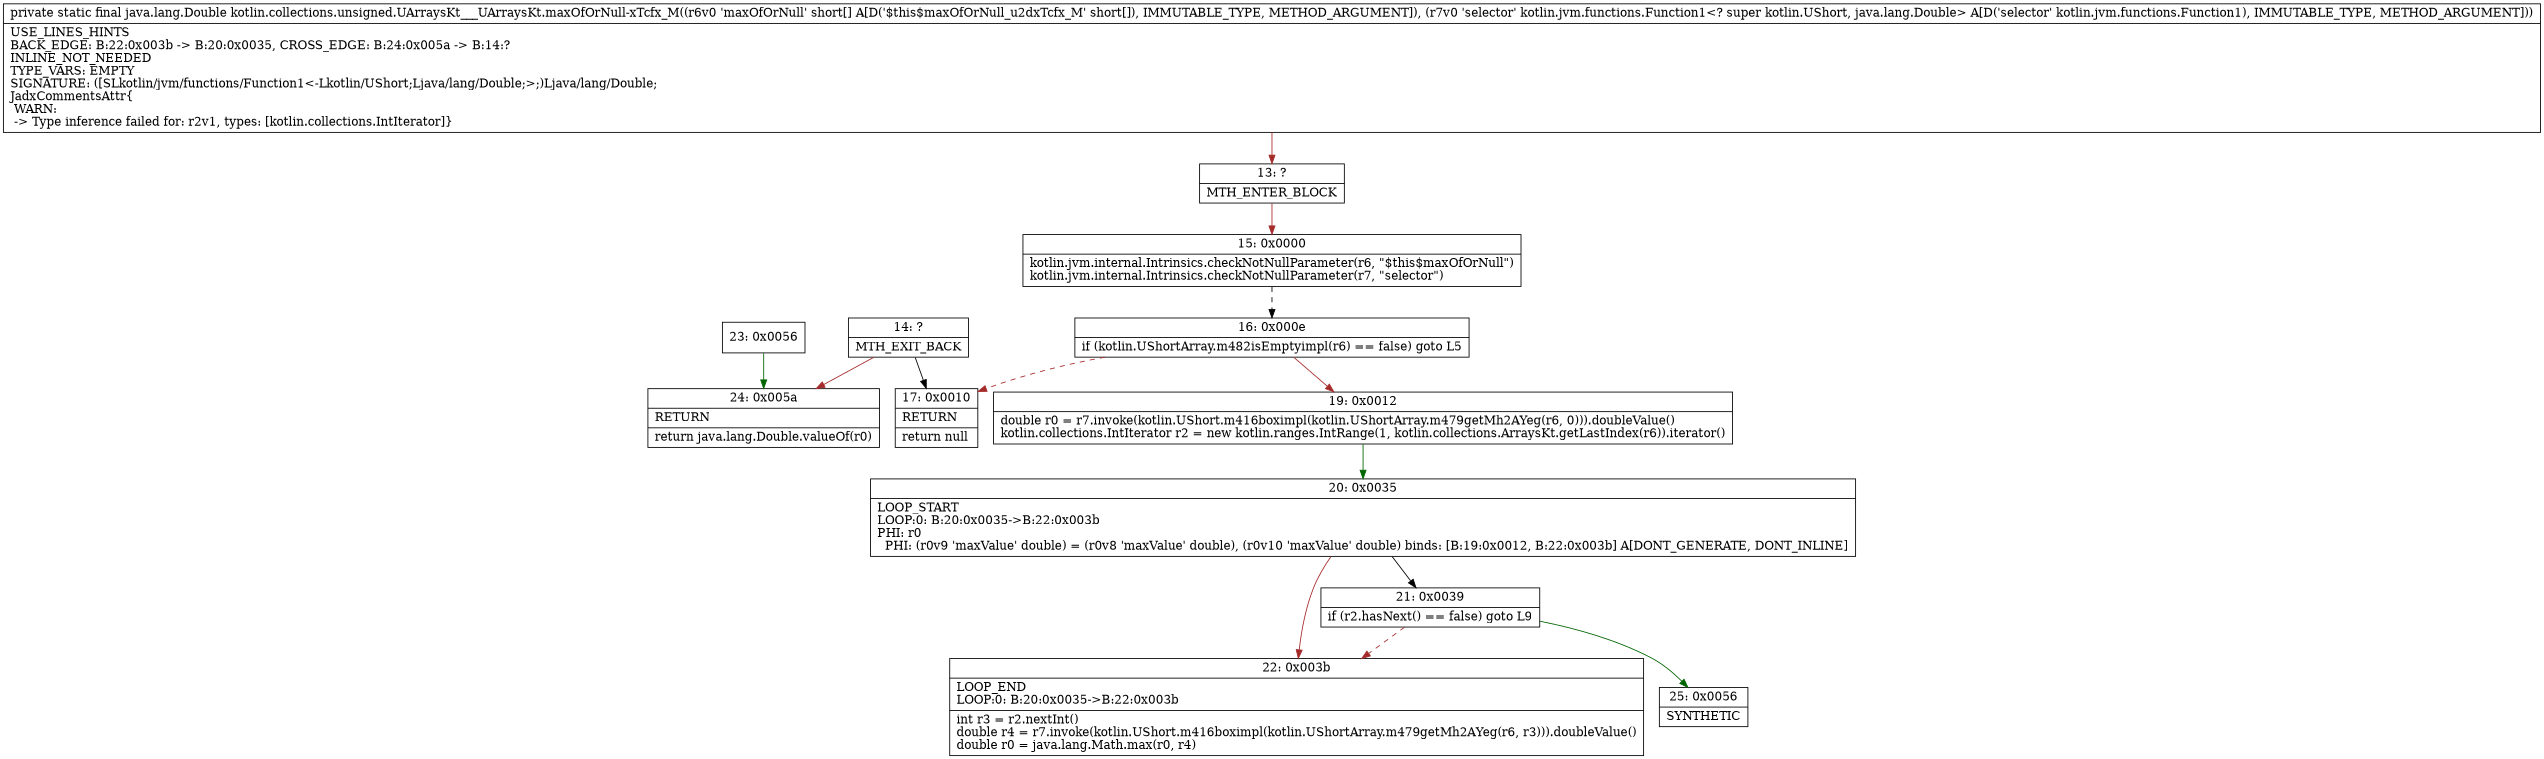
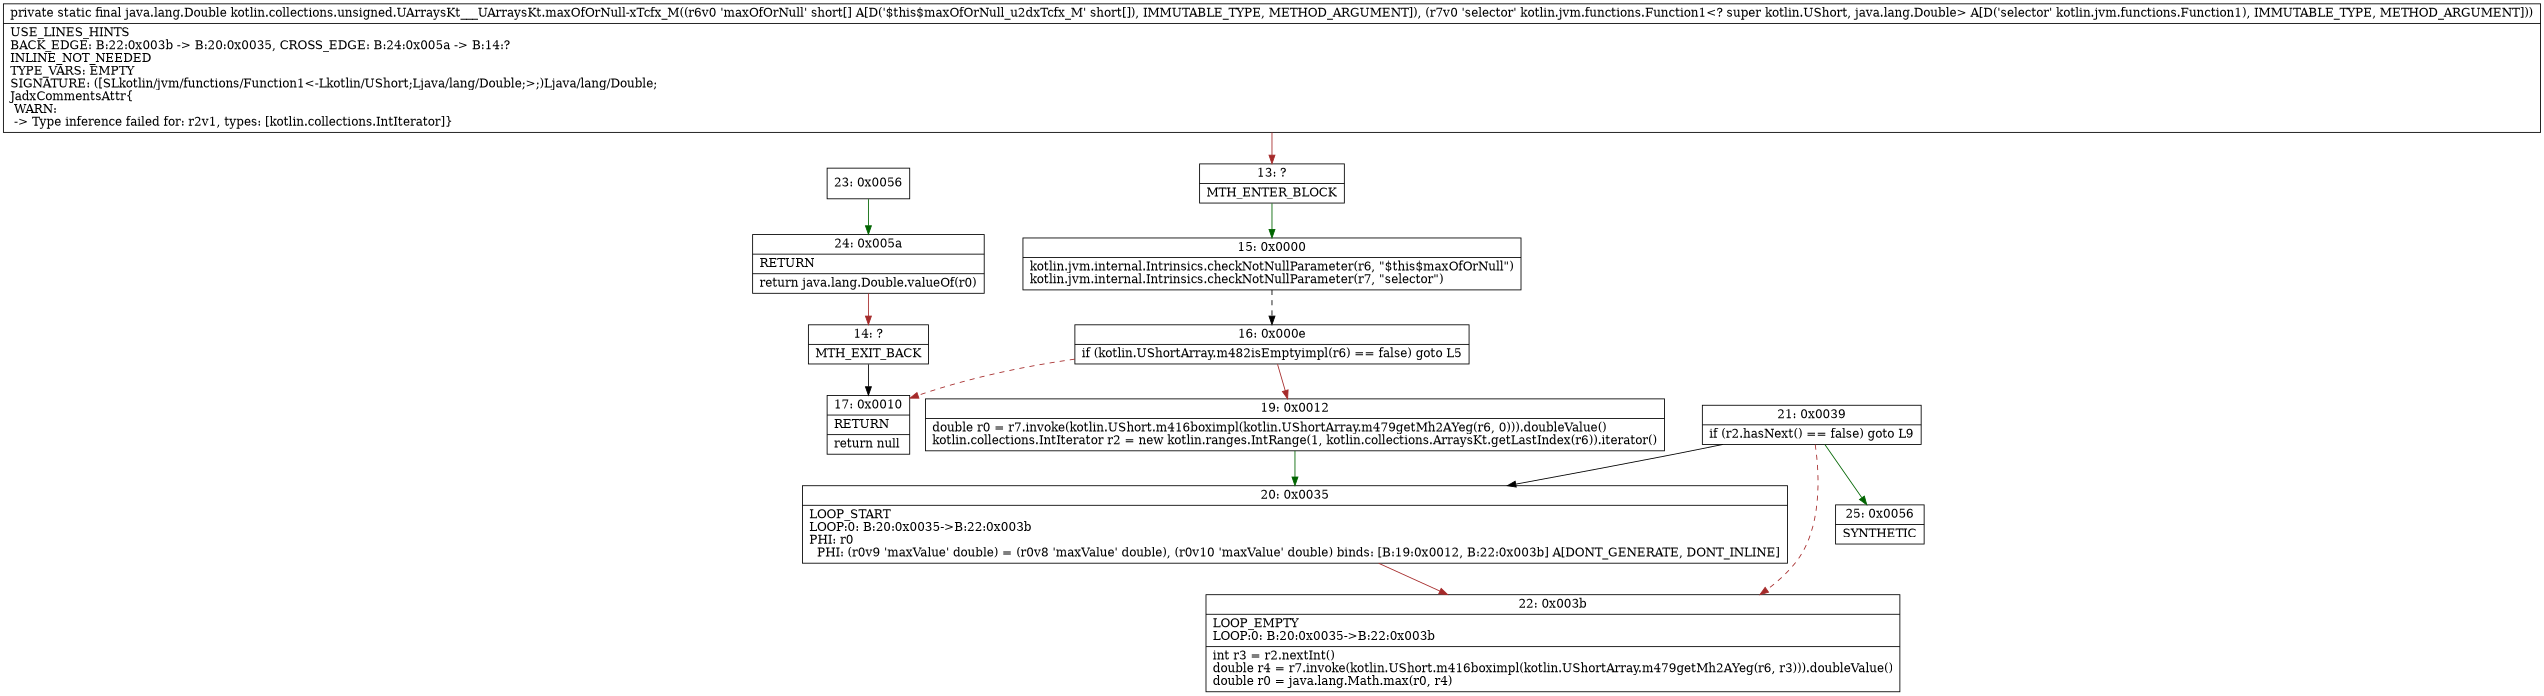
(1272, 215) -> (1272, 216)
(849, 371) -> (868, 305)
(1401, 569) -> (1619, 465)
(991, 687) -> (1256, 624)
